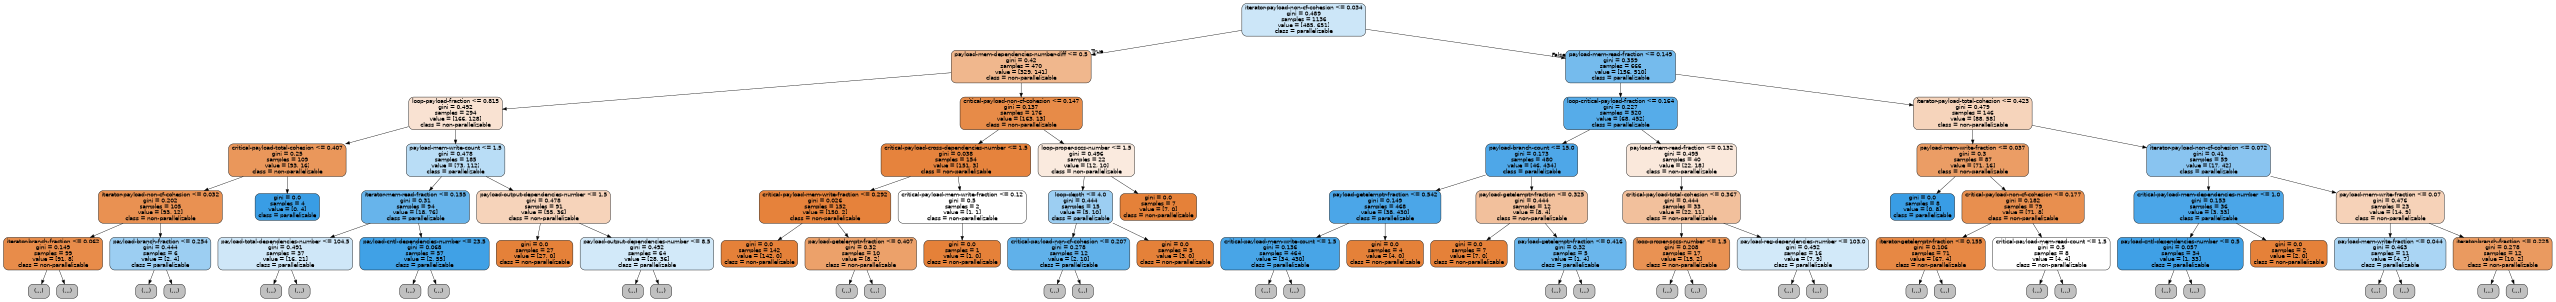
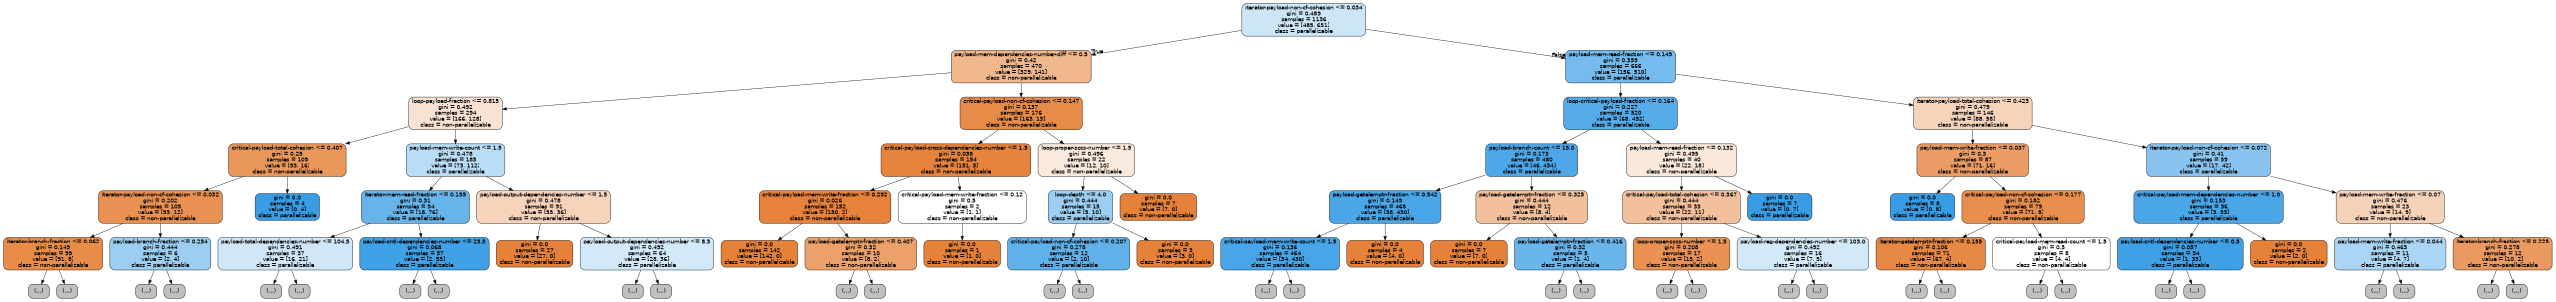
none -> (1780, 207)
